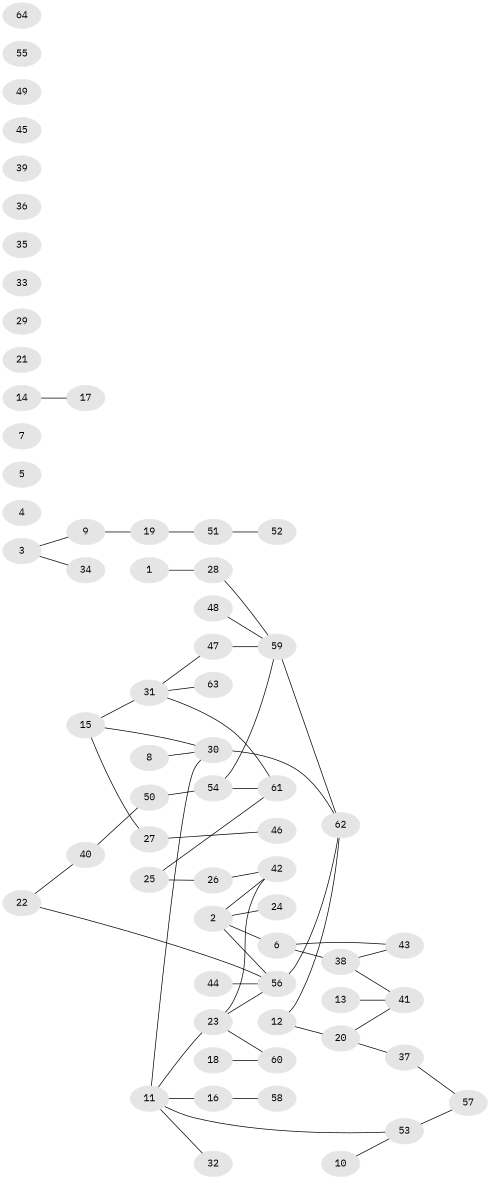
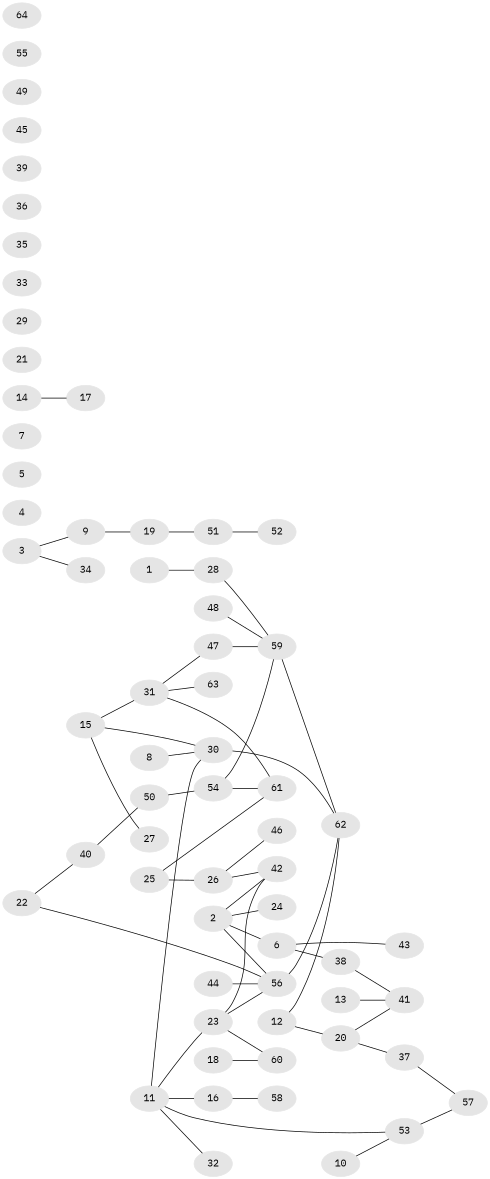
(220, 835) -> (245, 856)
(373, 954) -> none
